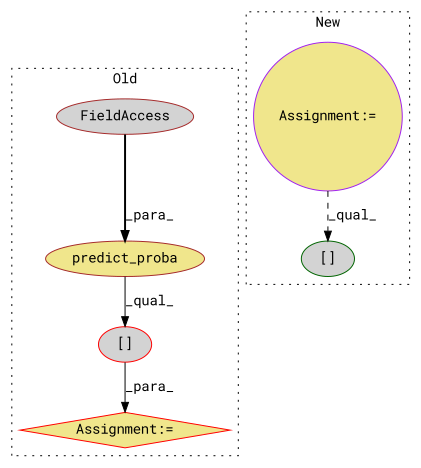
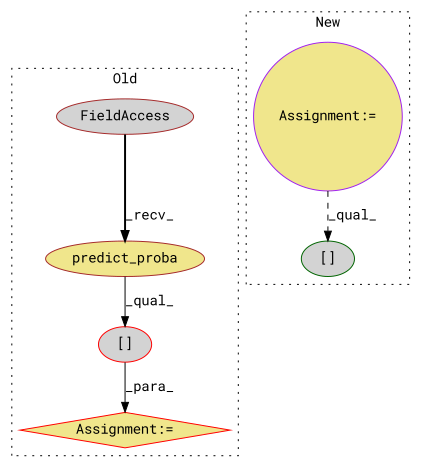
(150, 216) -> (150, 216)
